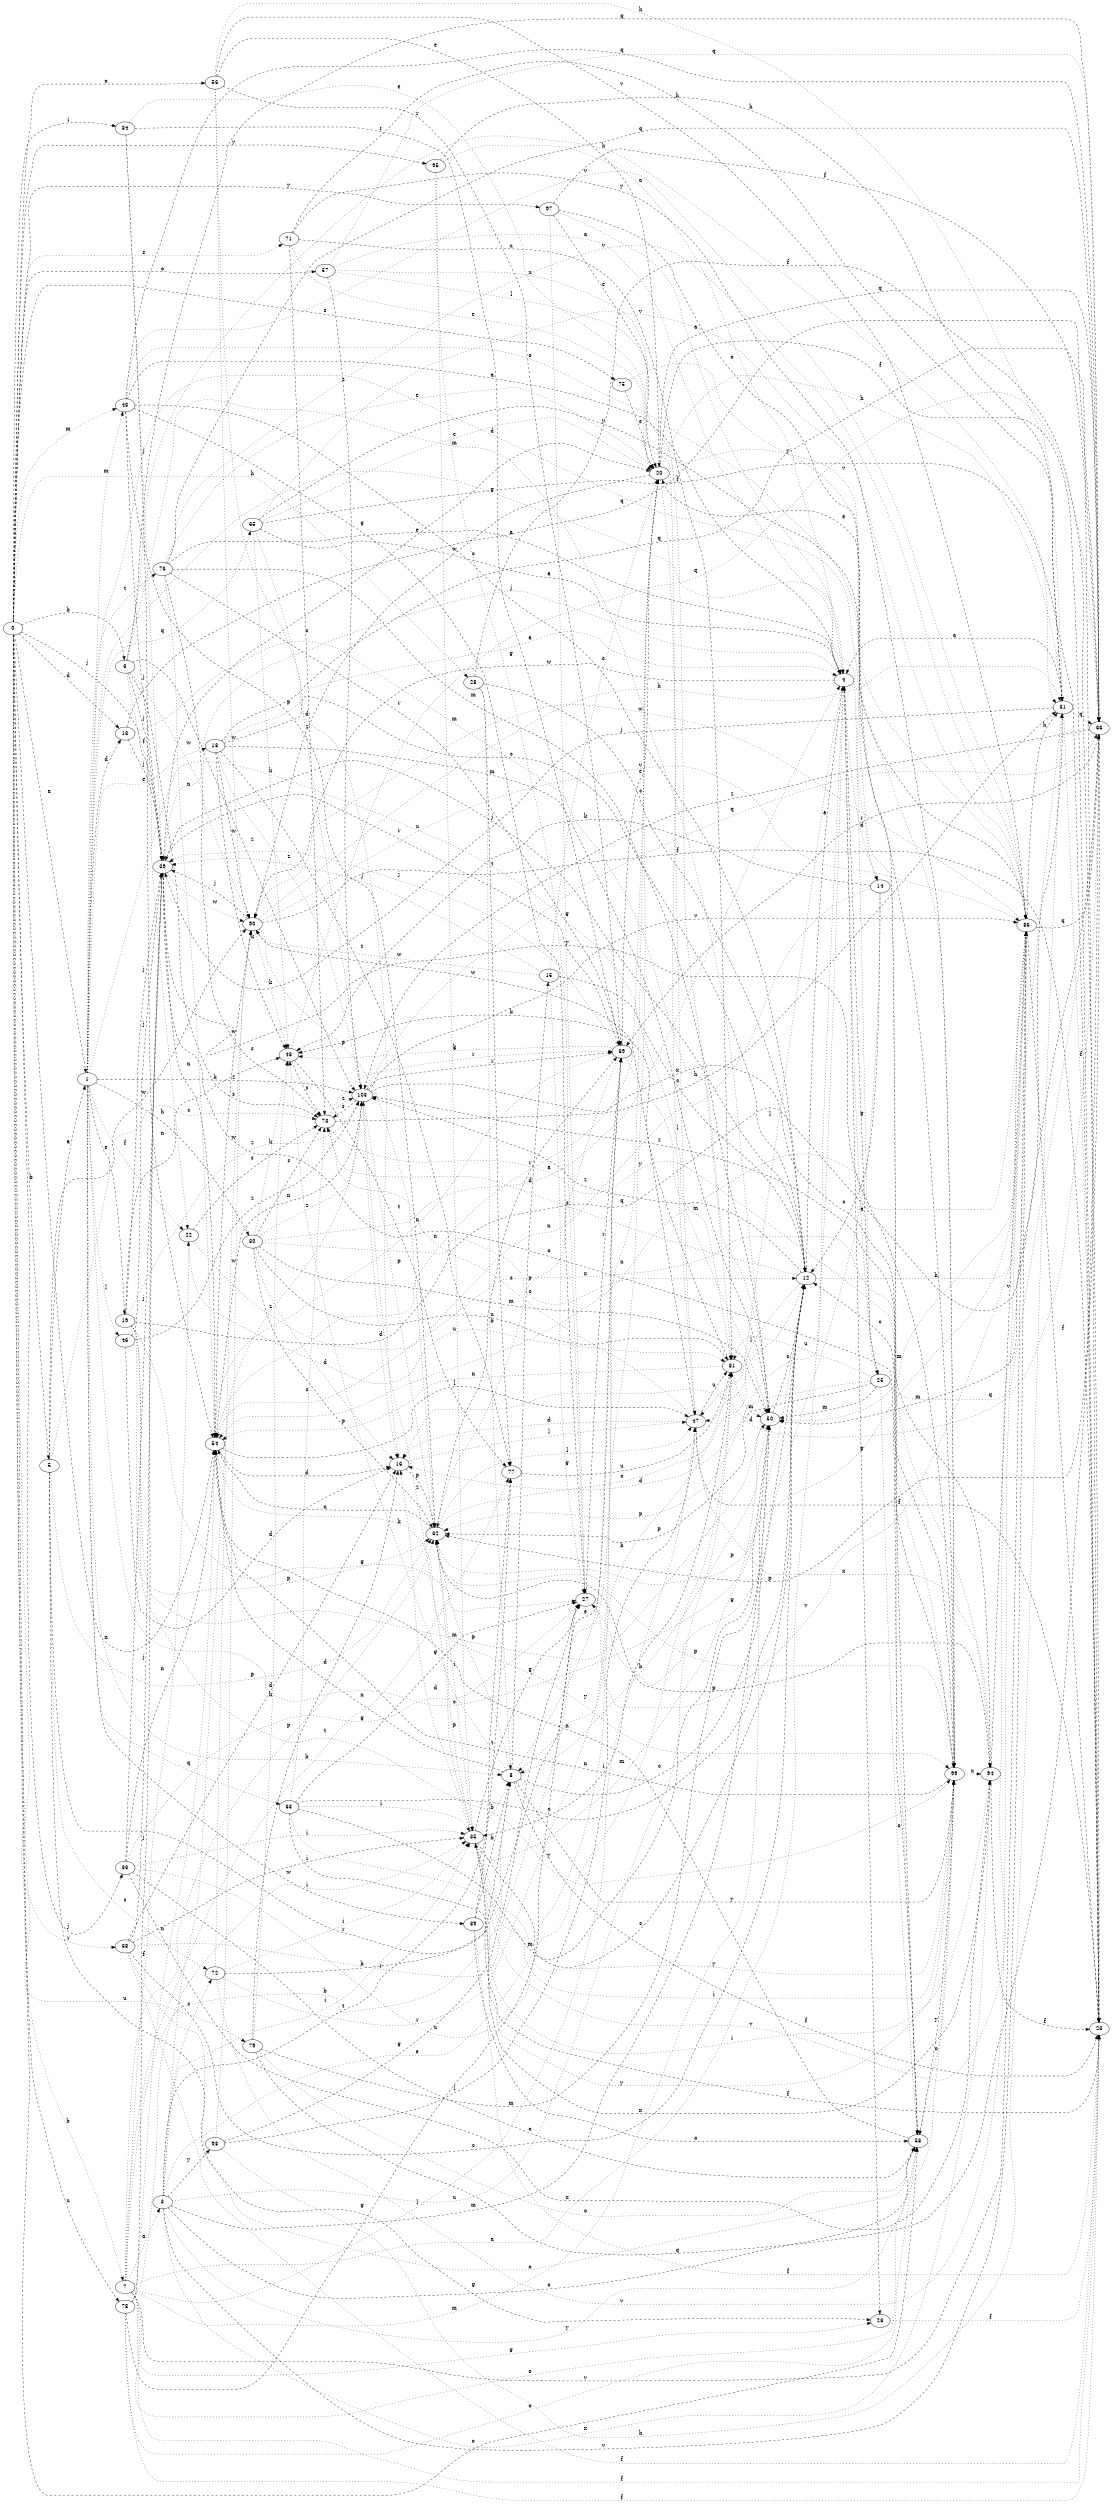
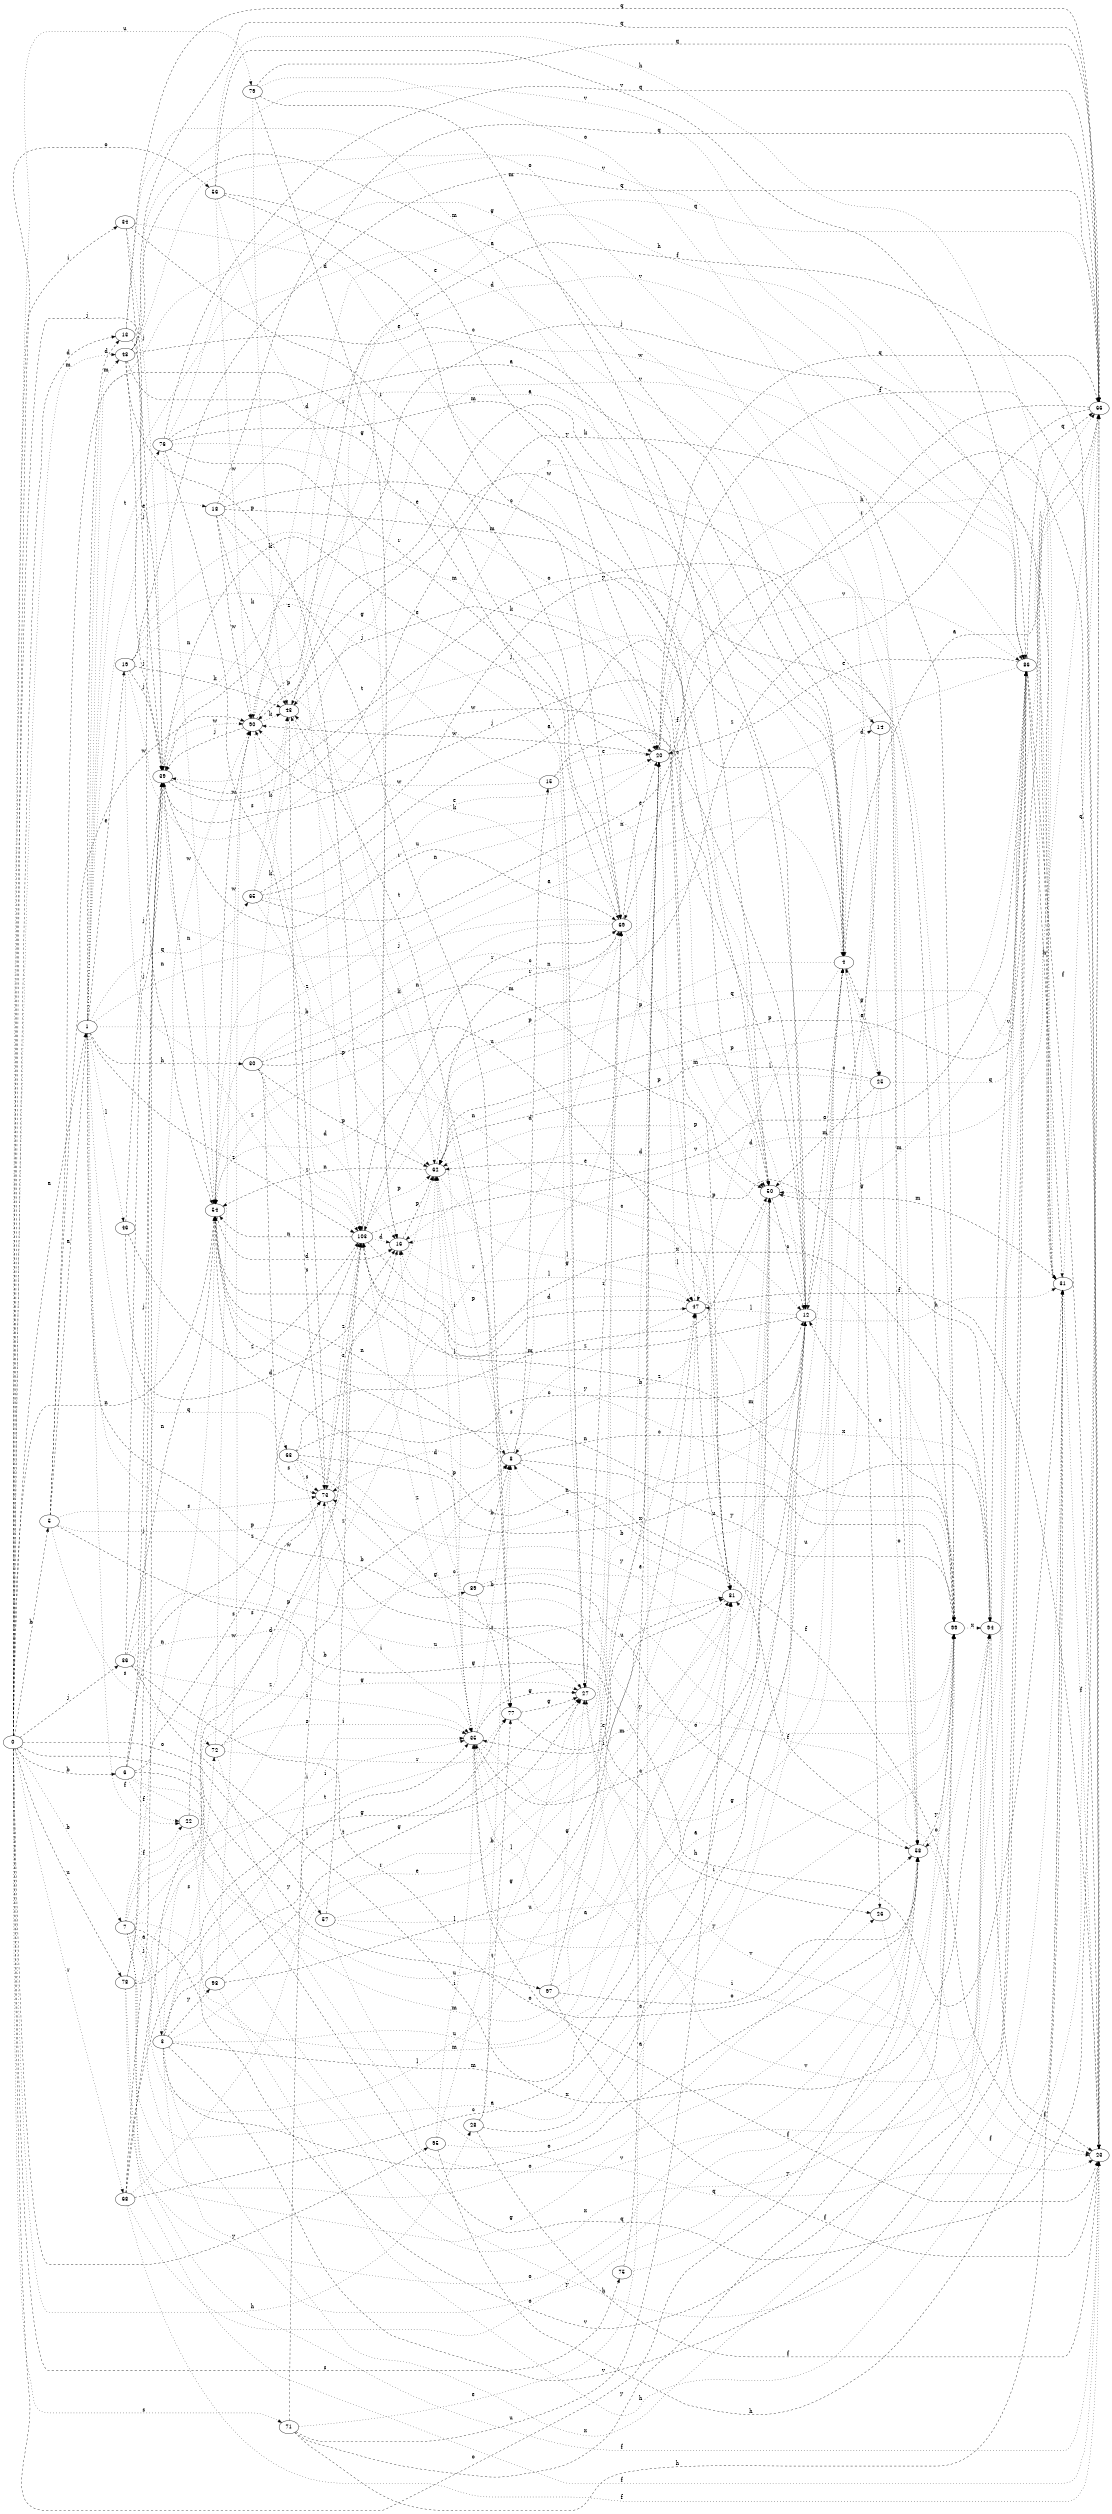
(380, 923) -> (322, 709)
none -> (548, 1707)
